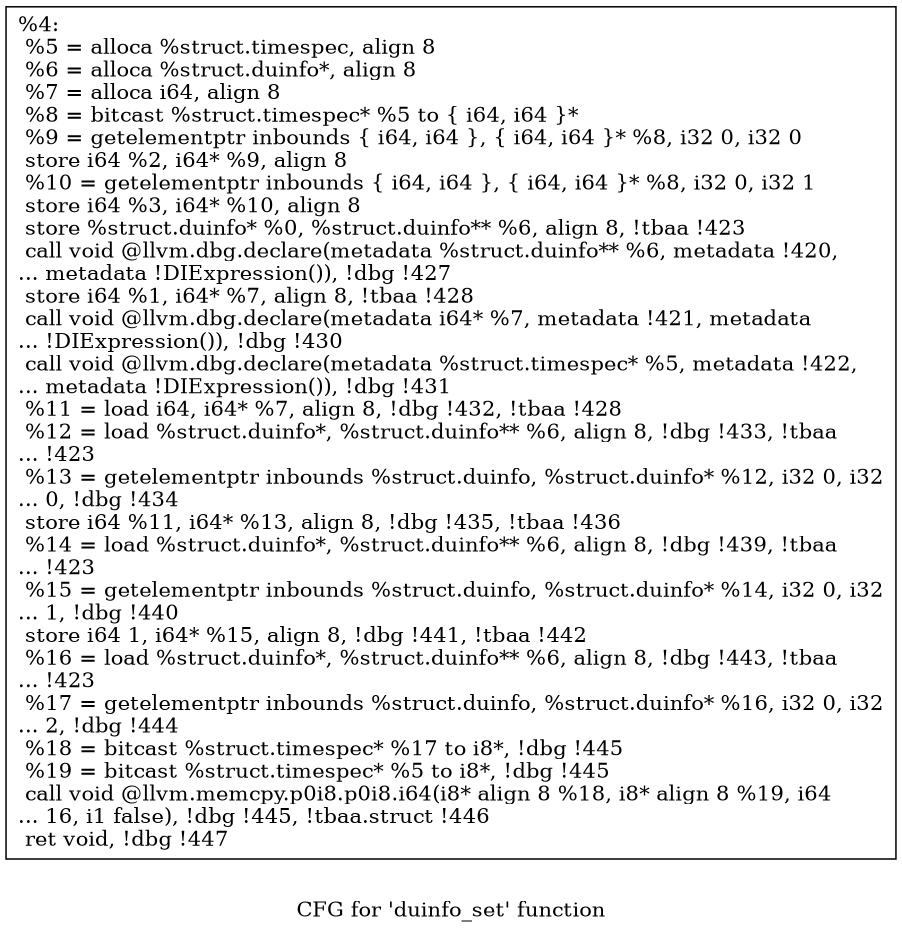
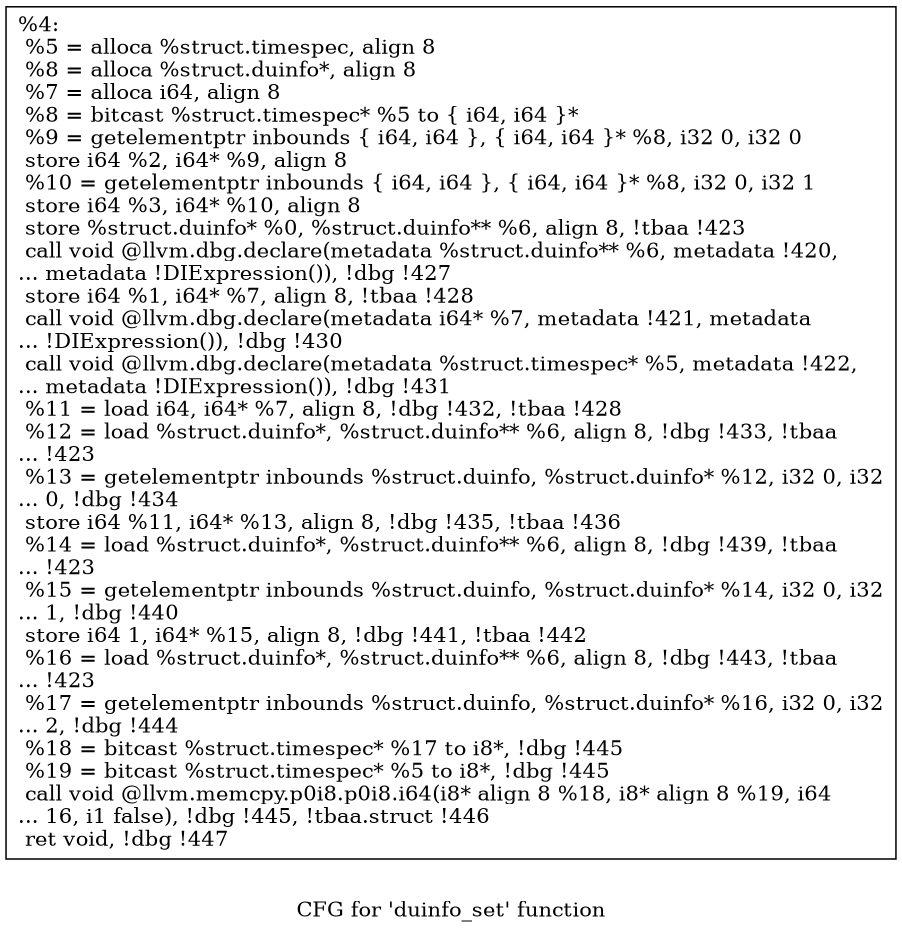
(218, 70) -> (218, 70)
